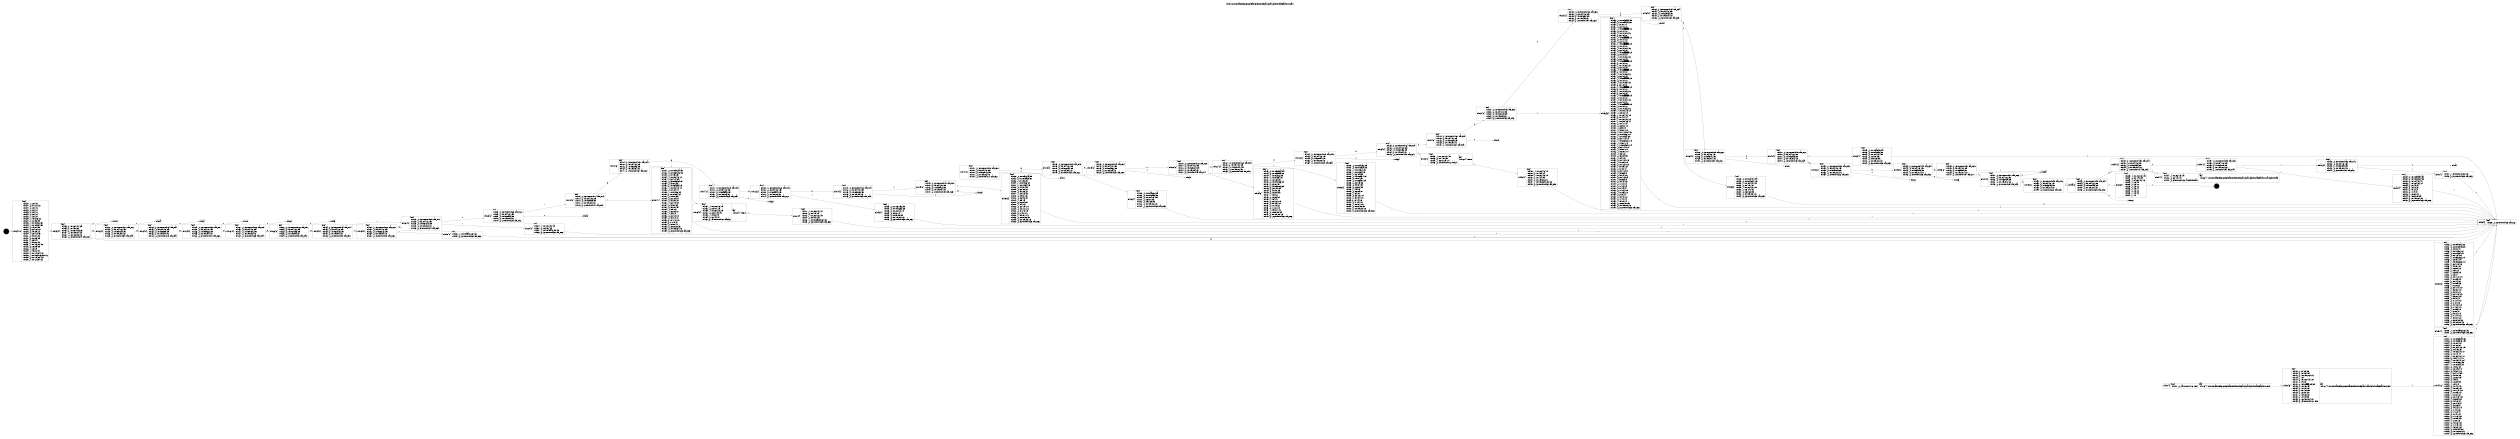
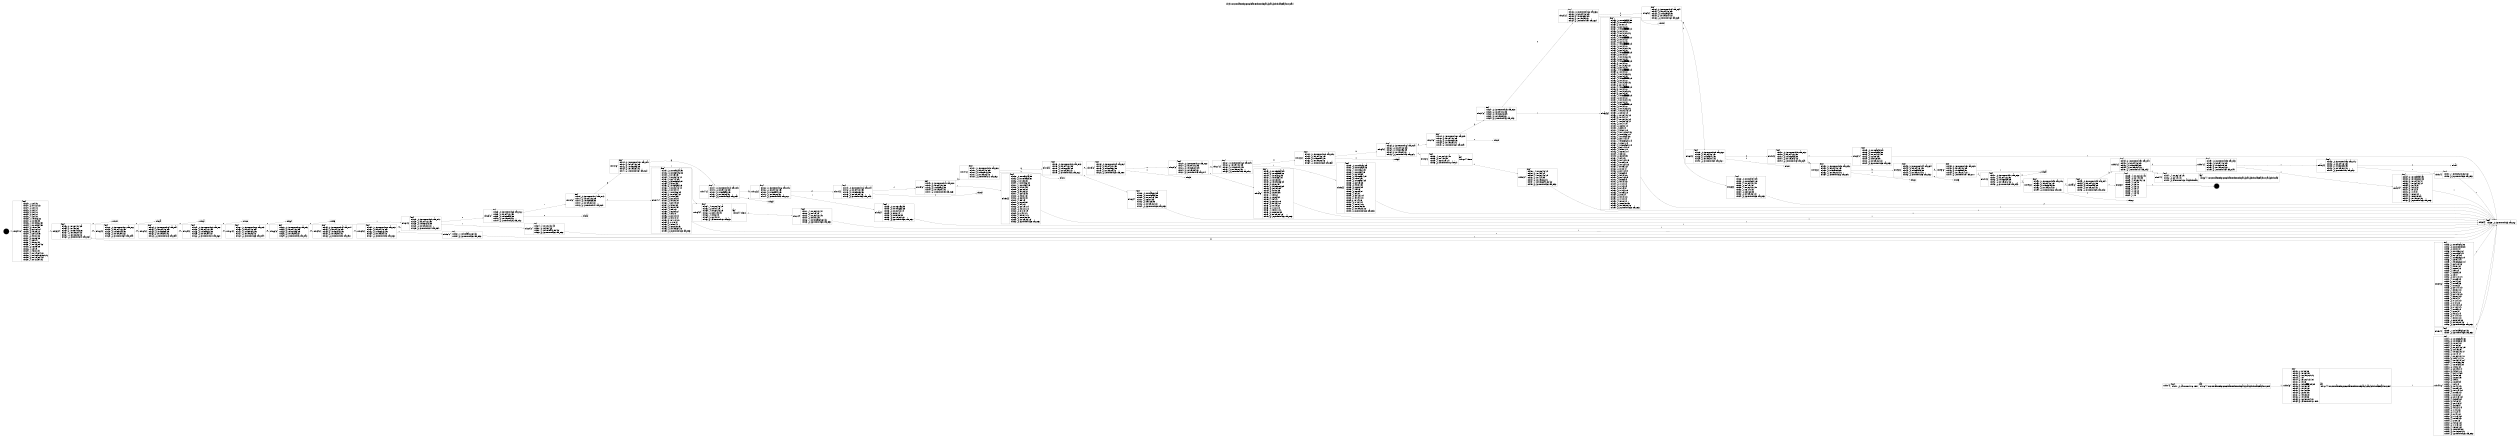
(966, 192) -> (957, 180)
(2114, 199) -> (2094, 198)
